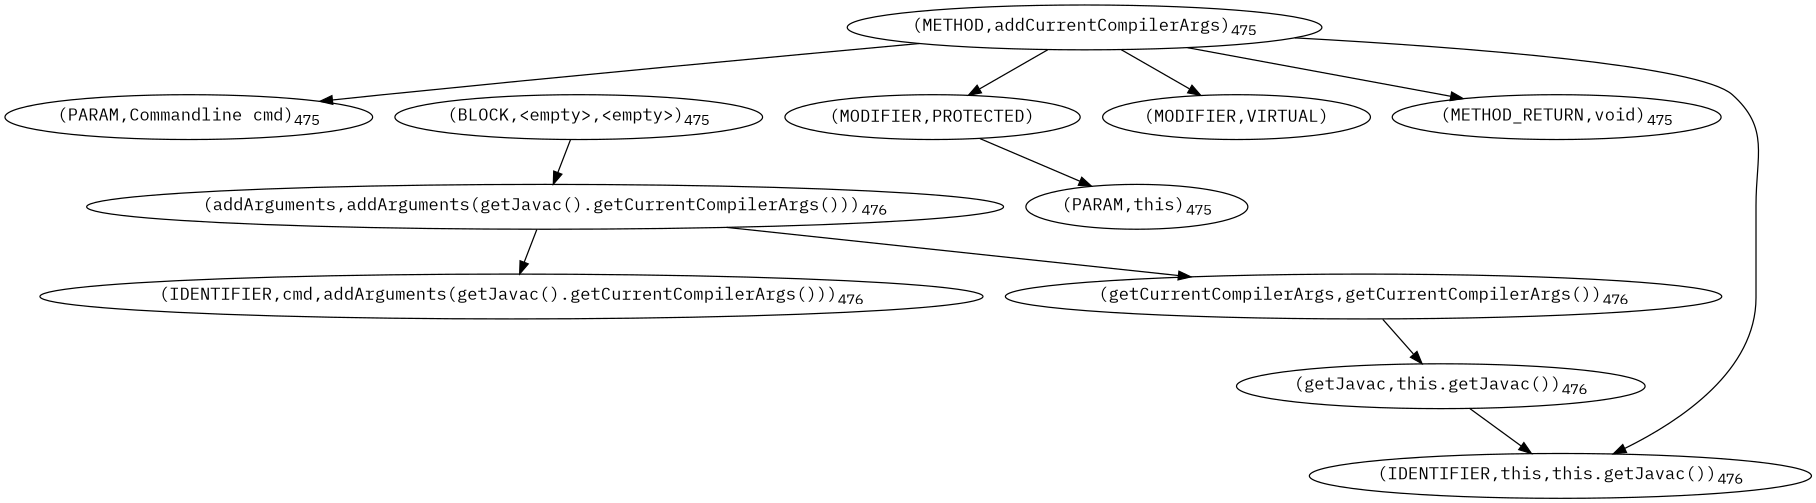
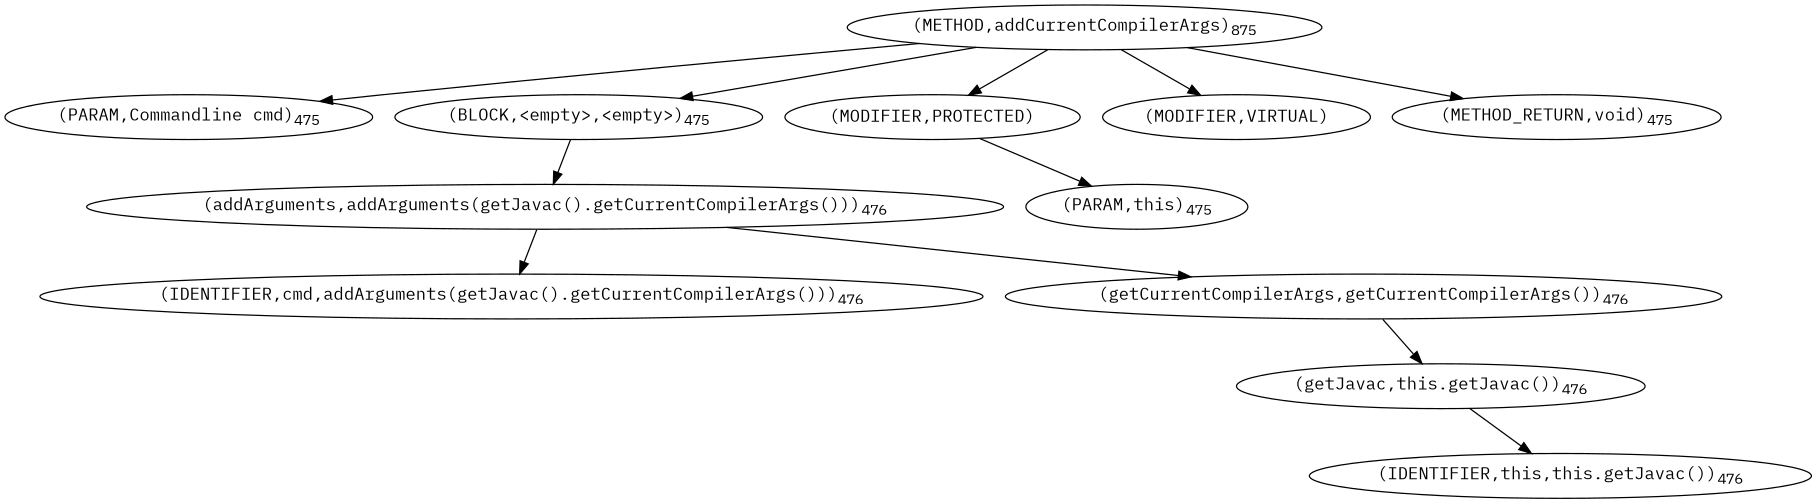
(1244, 26) -> (1244, 26)
(1722, 90) -> (834, 72)
